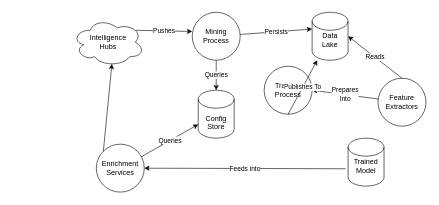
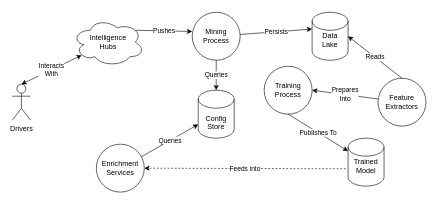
none -> (51, 70)
(296, 99) -> (317, 132)
none -> (21, 102)
(107, 110) -> none
(302, 169) -> (302, 169)
